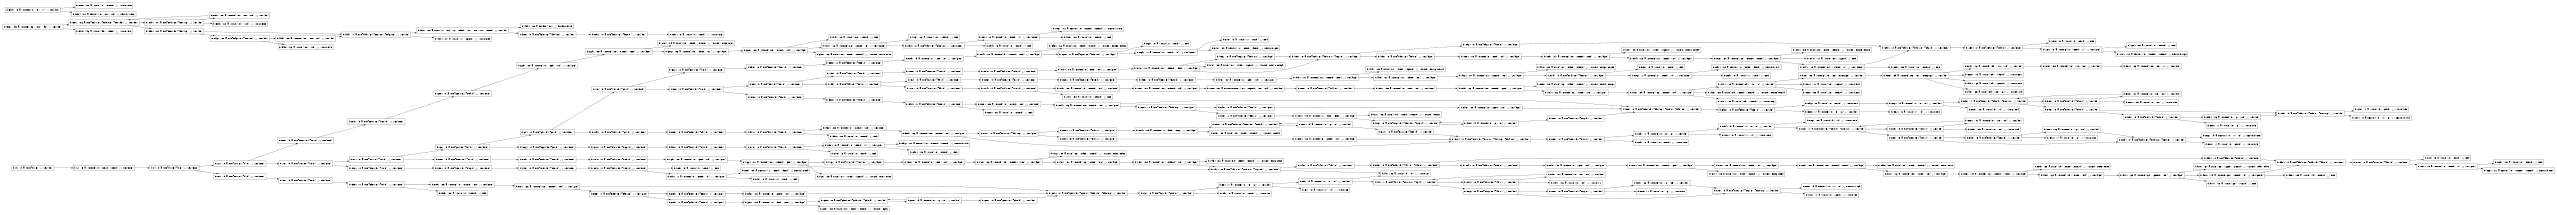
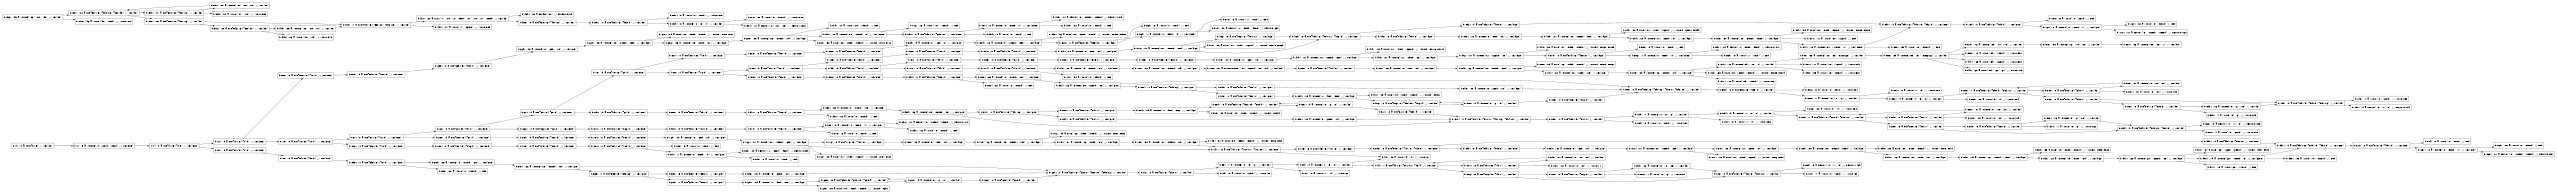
none -> (657, 23)
(1873, 103) -> (1873, 99)
